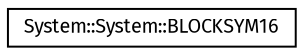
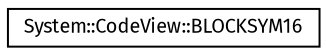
(152, 28) -> (164, 28)
